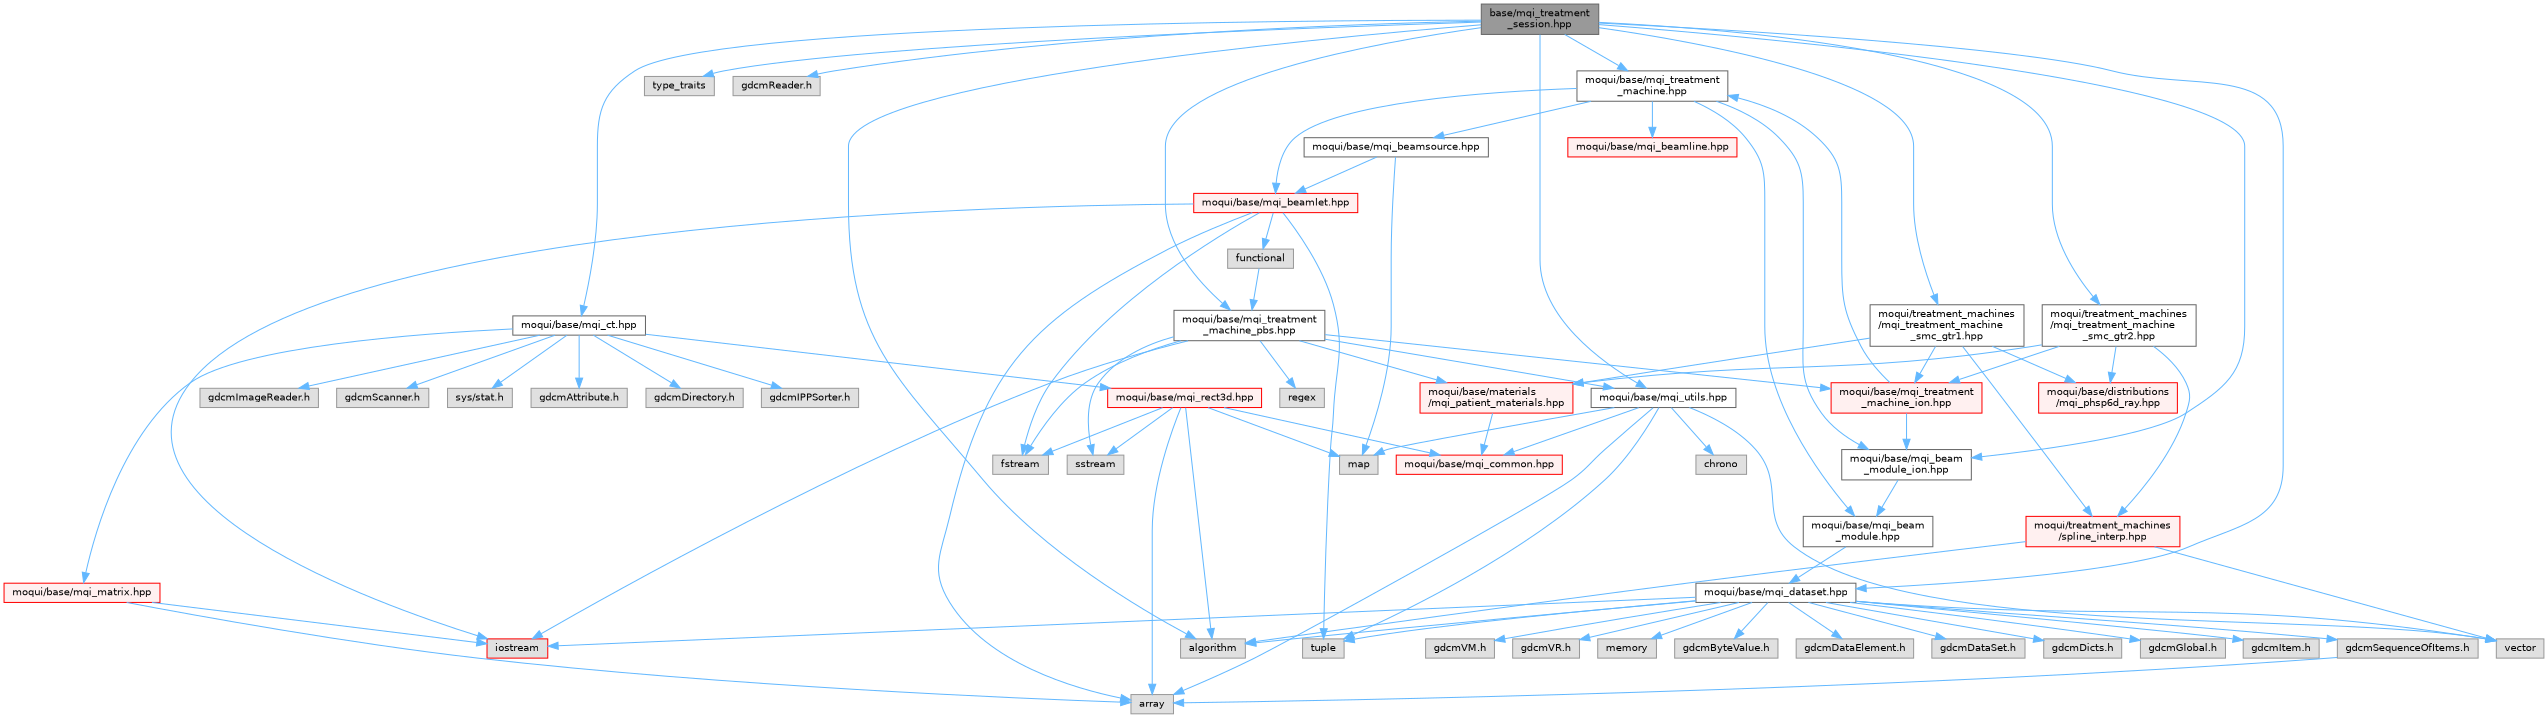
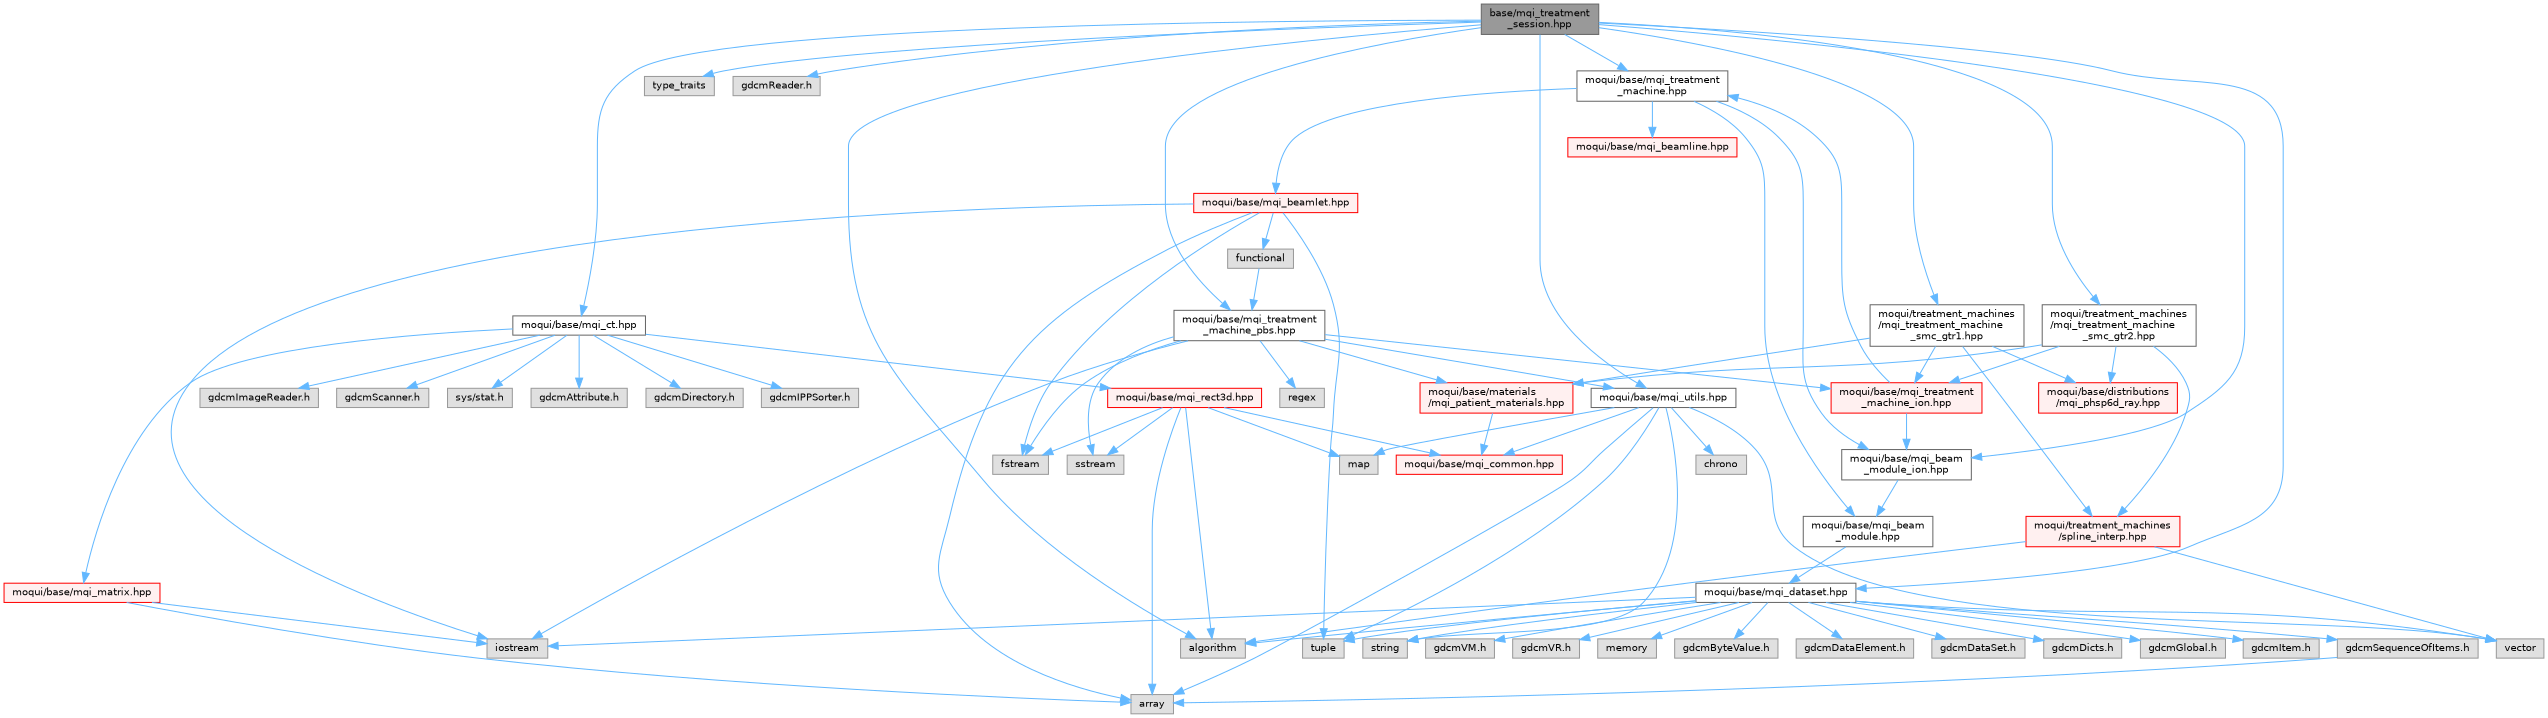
(1396, 147) -> none
(517, 649) -> (517, 649)
none -> (1385, 649)
